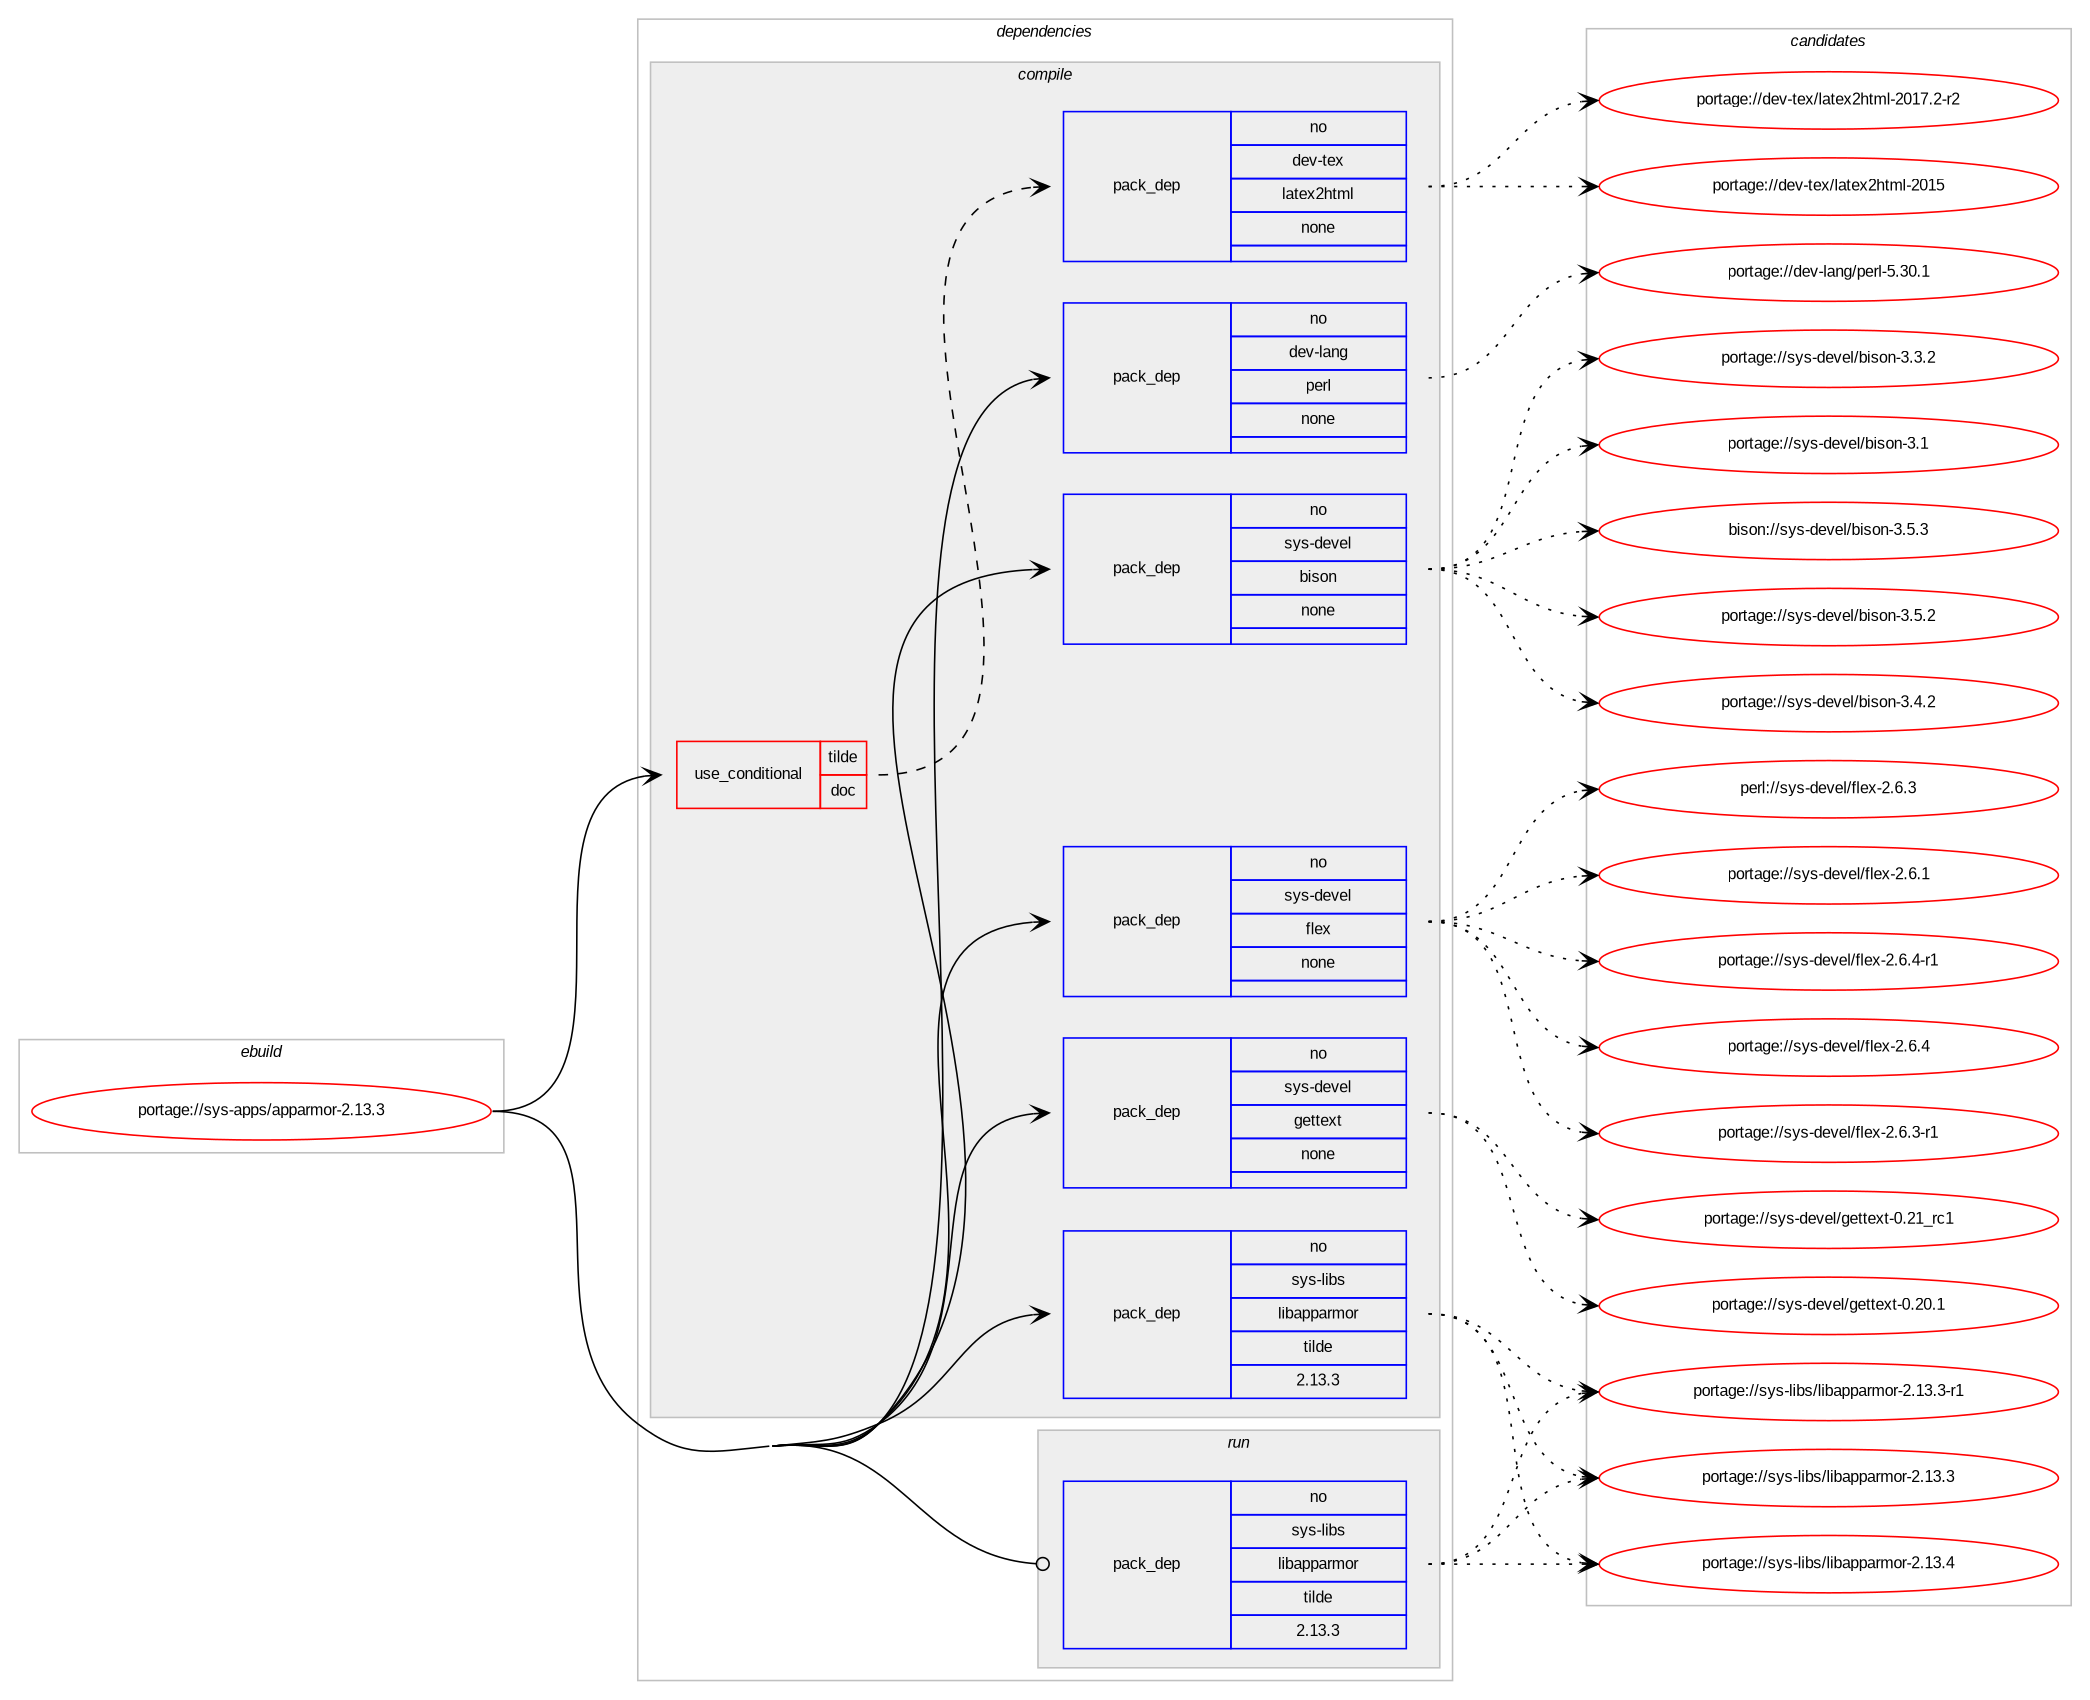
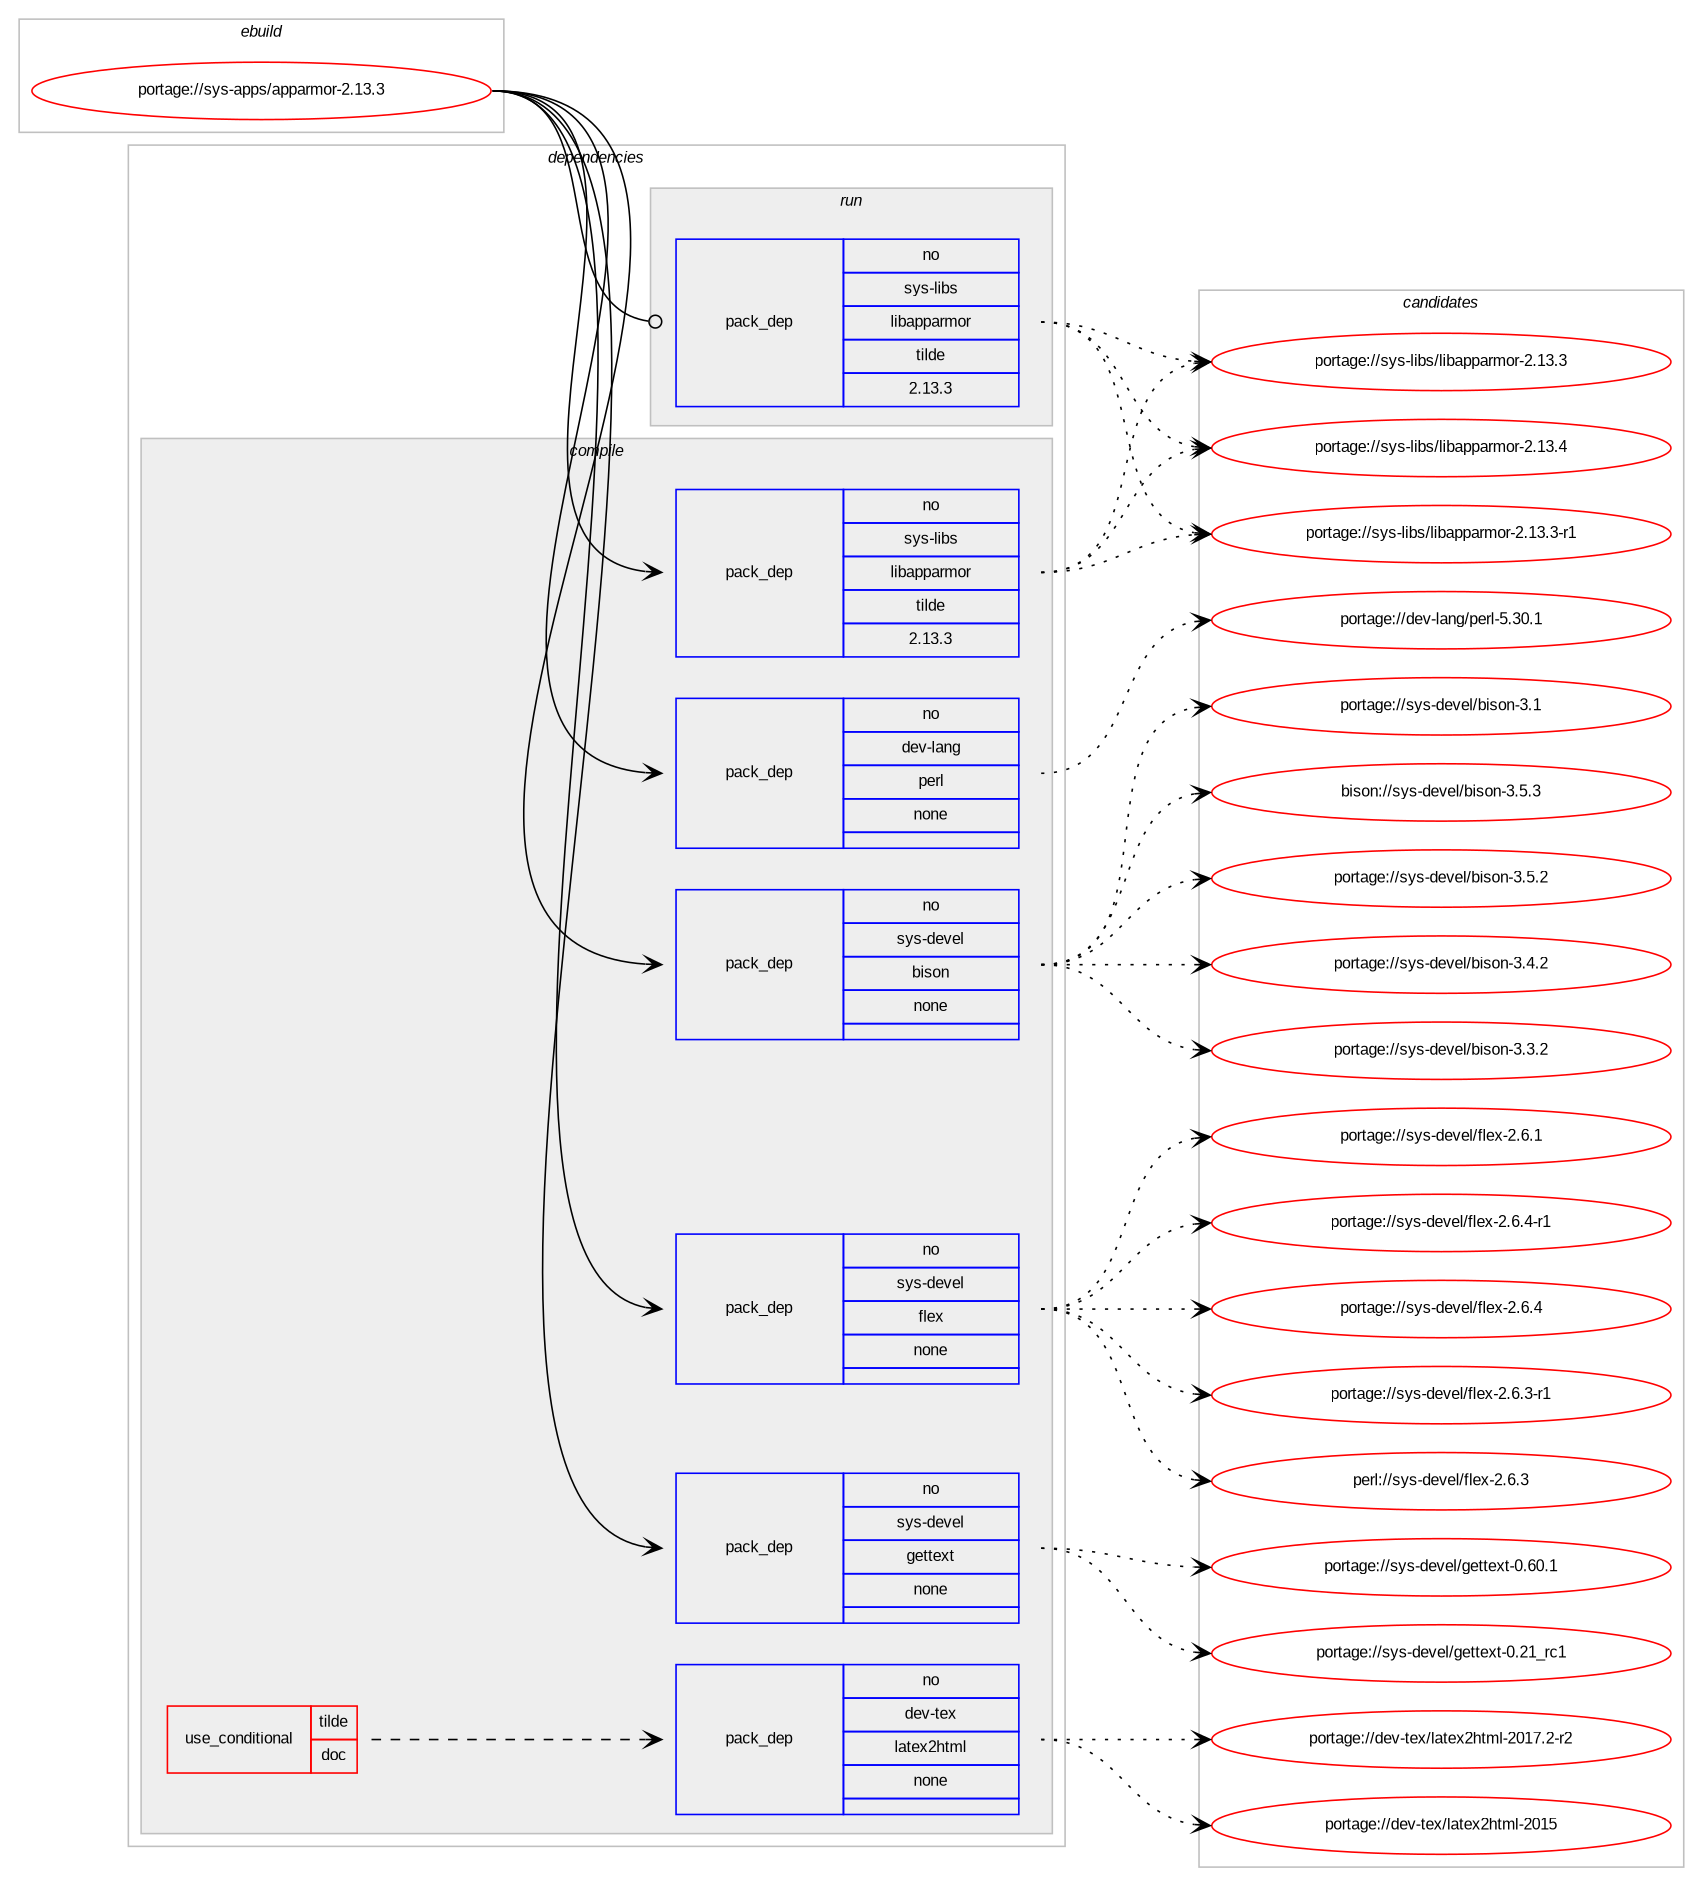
(577, 951) -> none
(1829, 1306) -> (1441, 1567)
